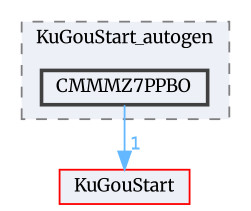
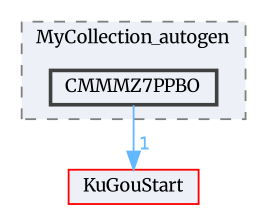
(125, 39) -> (134, 39)
